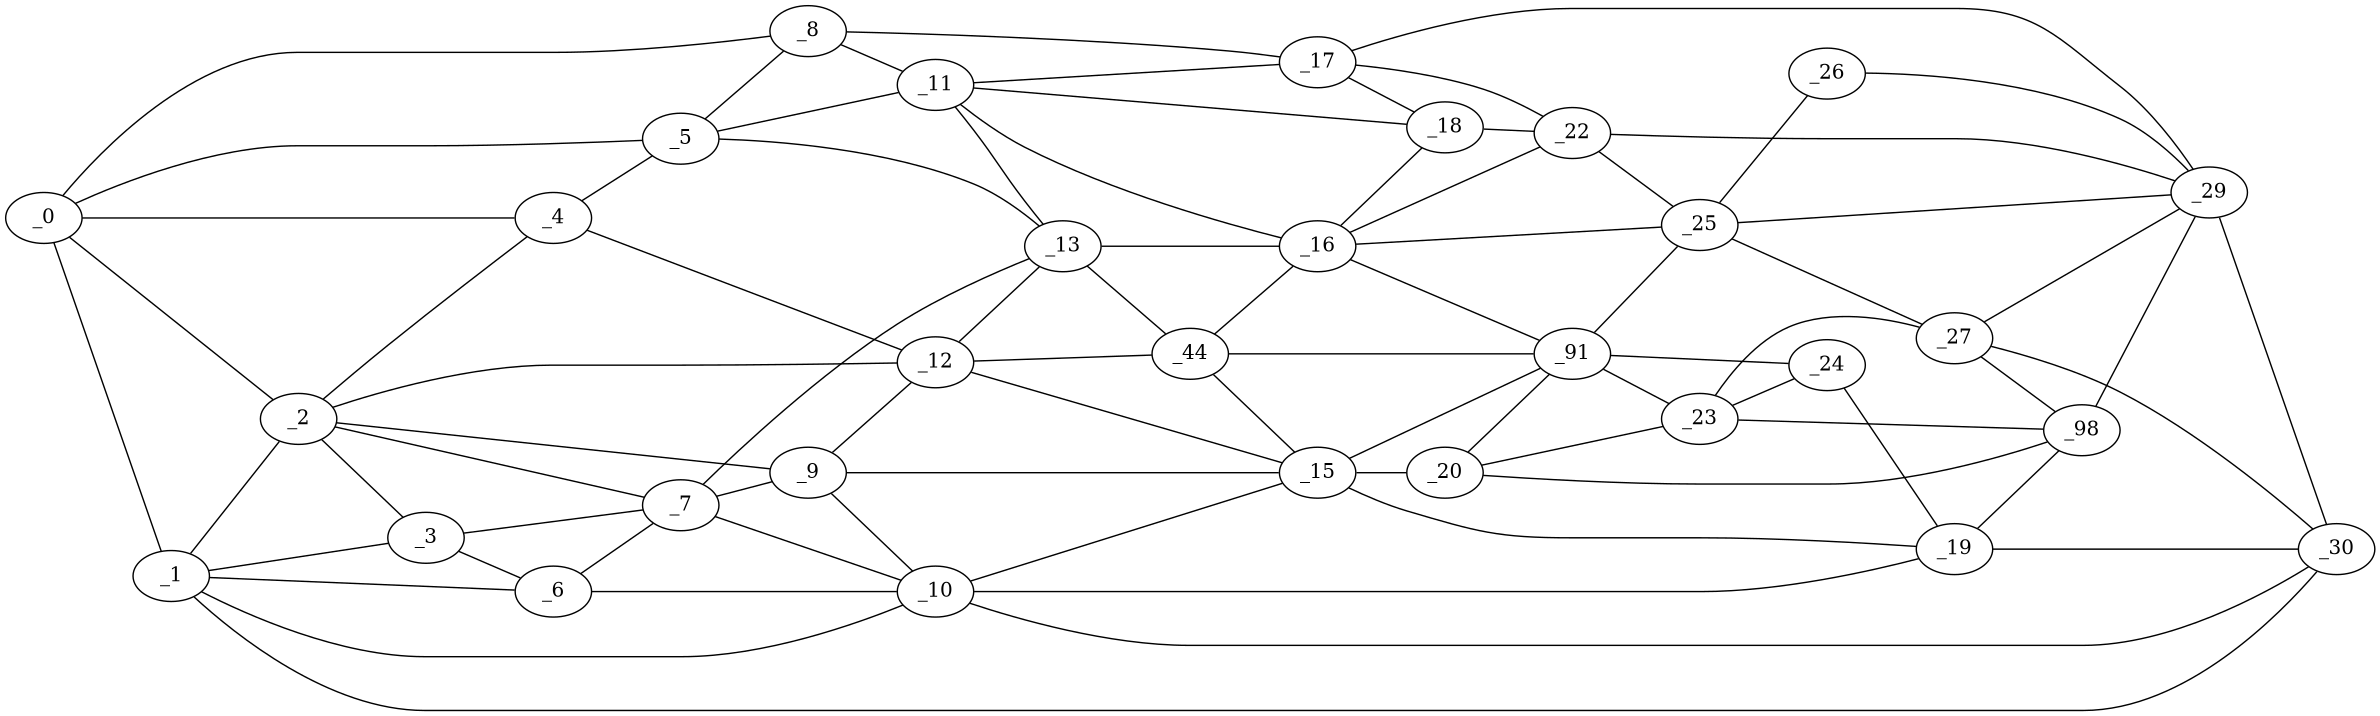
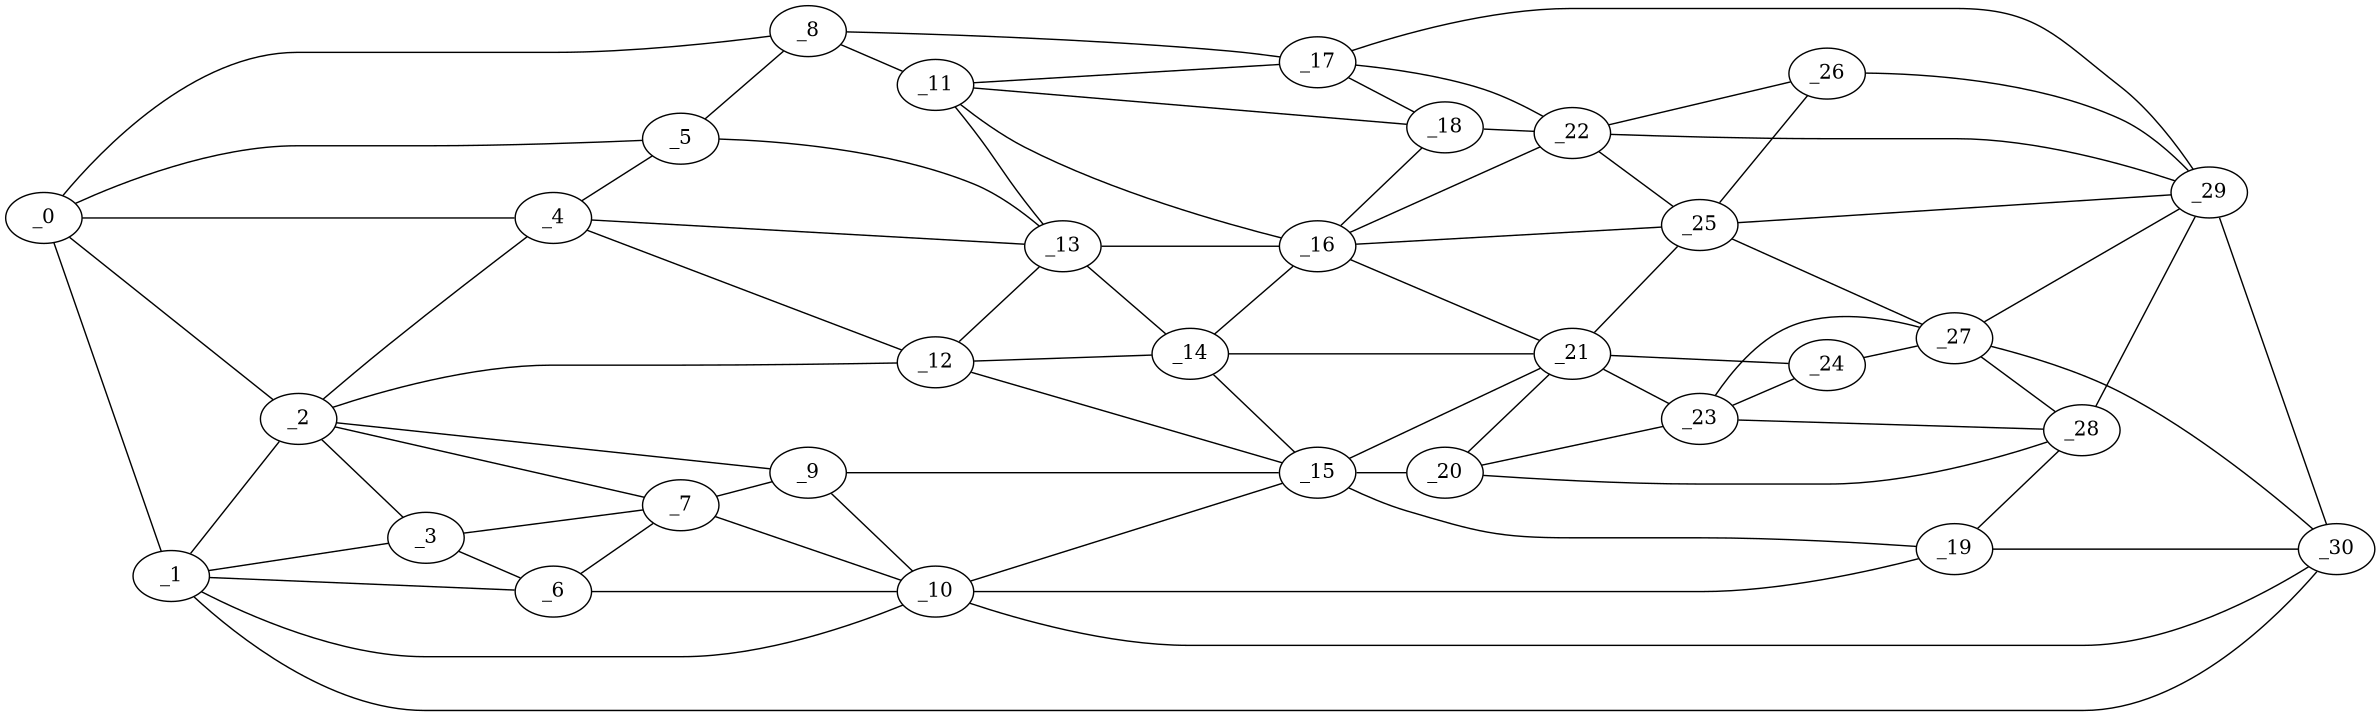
none -> (1700, 103)
(808, 112) -> none
(855, 354) -> (808, 232)
(1190, 354) -> (1190, 354)
(1572, 354) -> (1572, 354)
(872, 417) -> none
(2082, 430) -> (2082, 430)
(1891, 457) -> (1891, 352)
